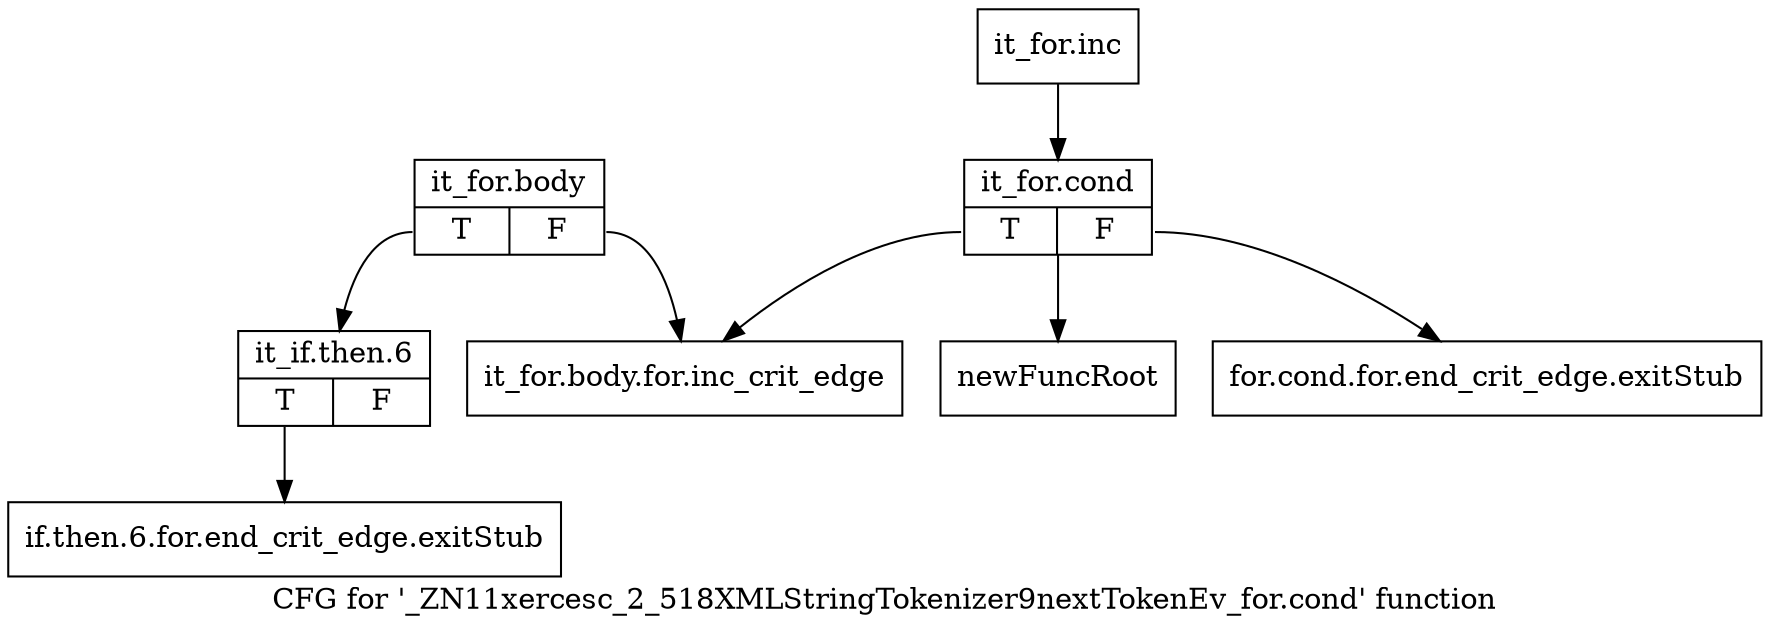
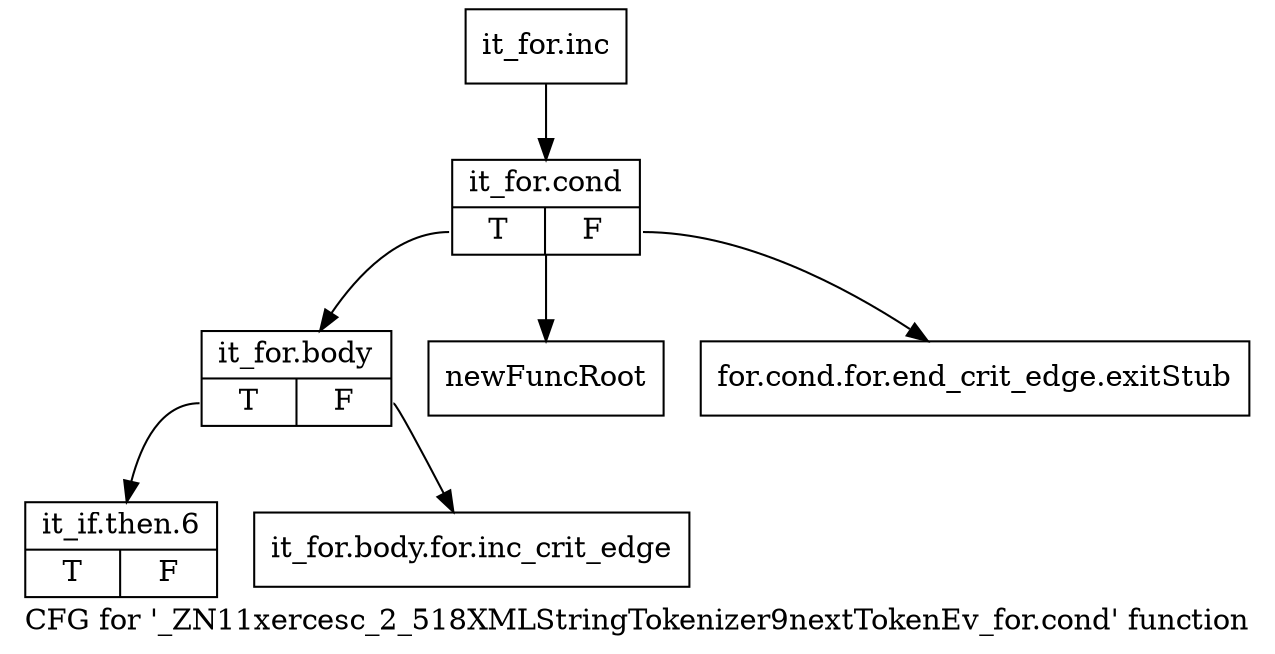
(843, 262) -> (381, 258)
(285, 539) -> none
